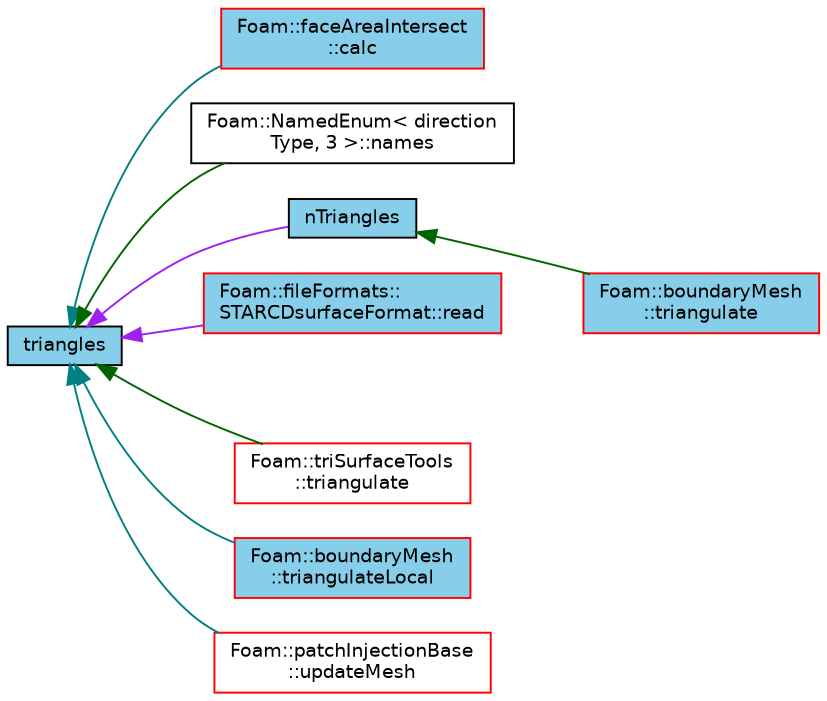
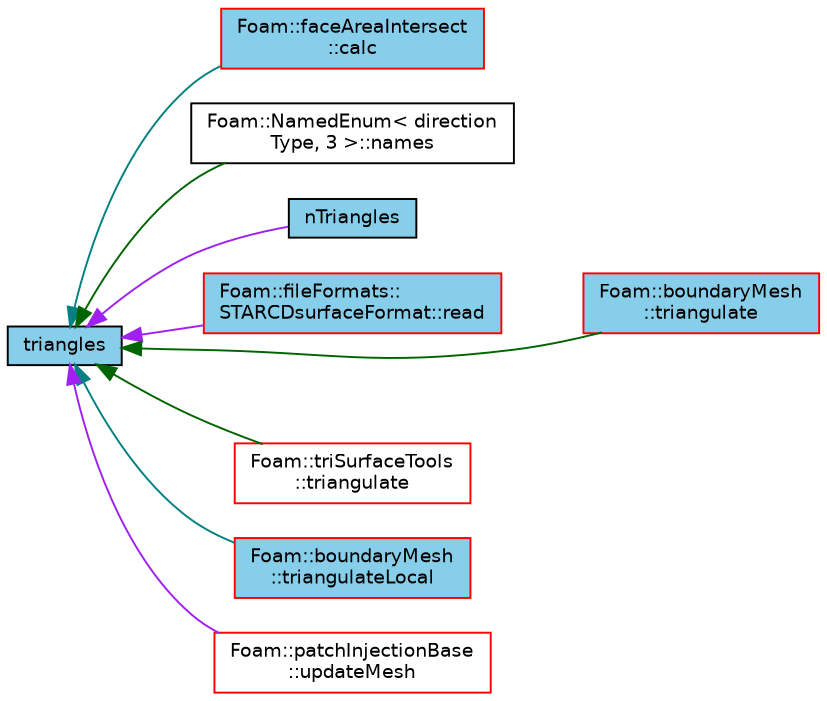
(513, 255) -> (373, 358)
(123, 523) -> (123, 523)
